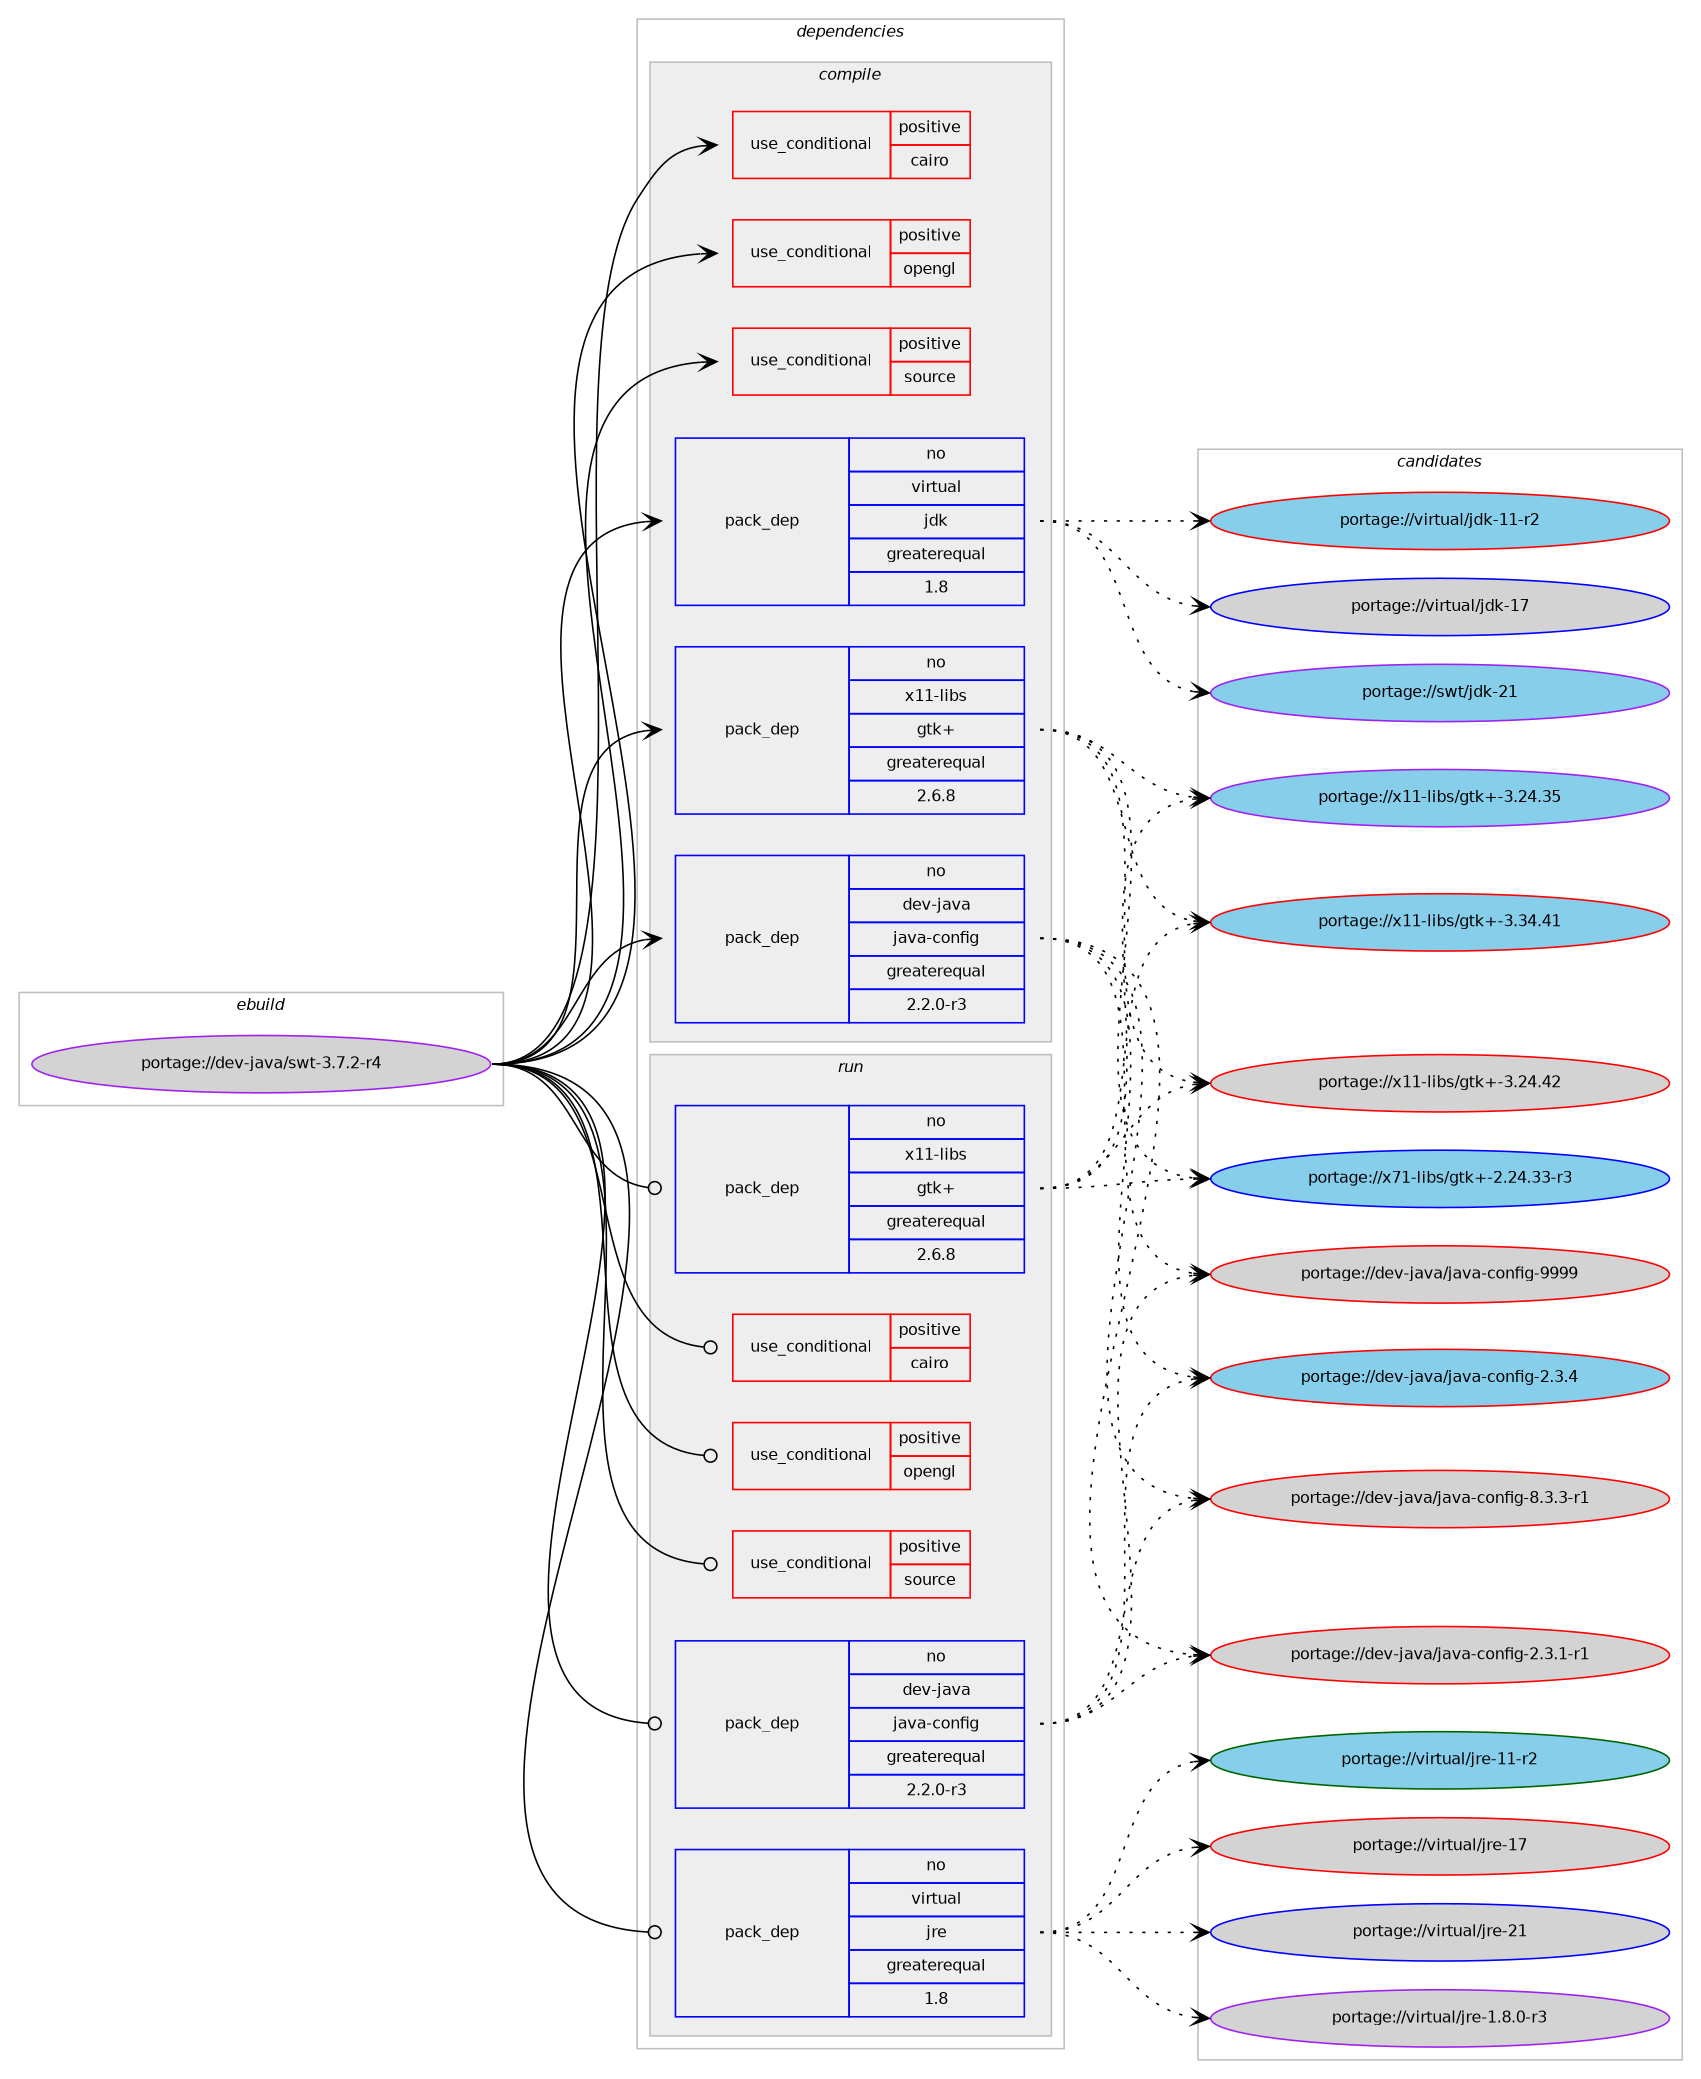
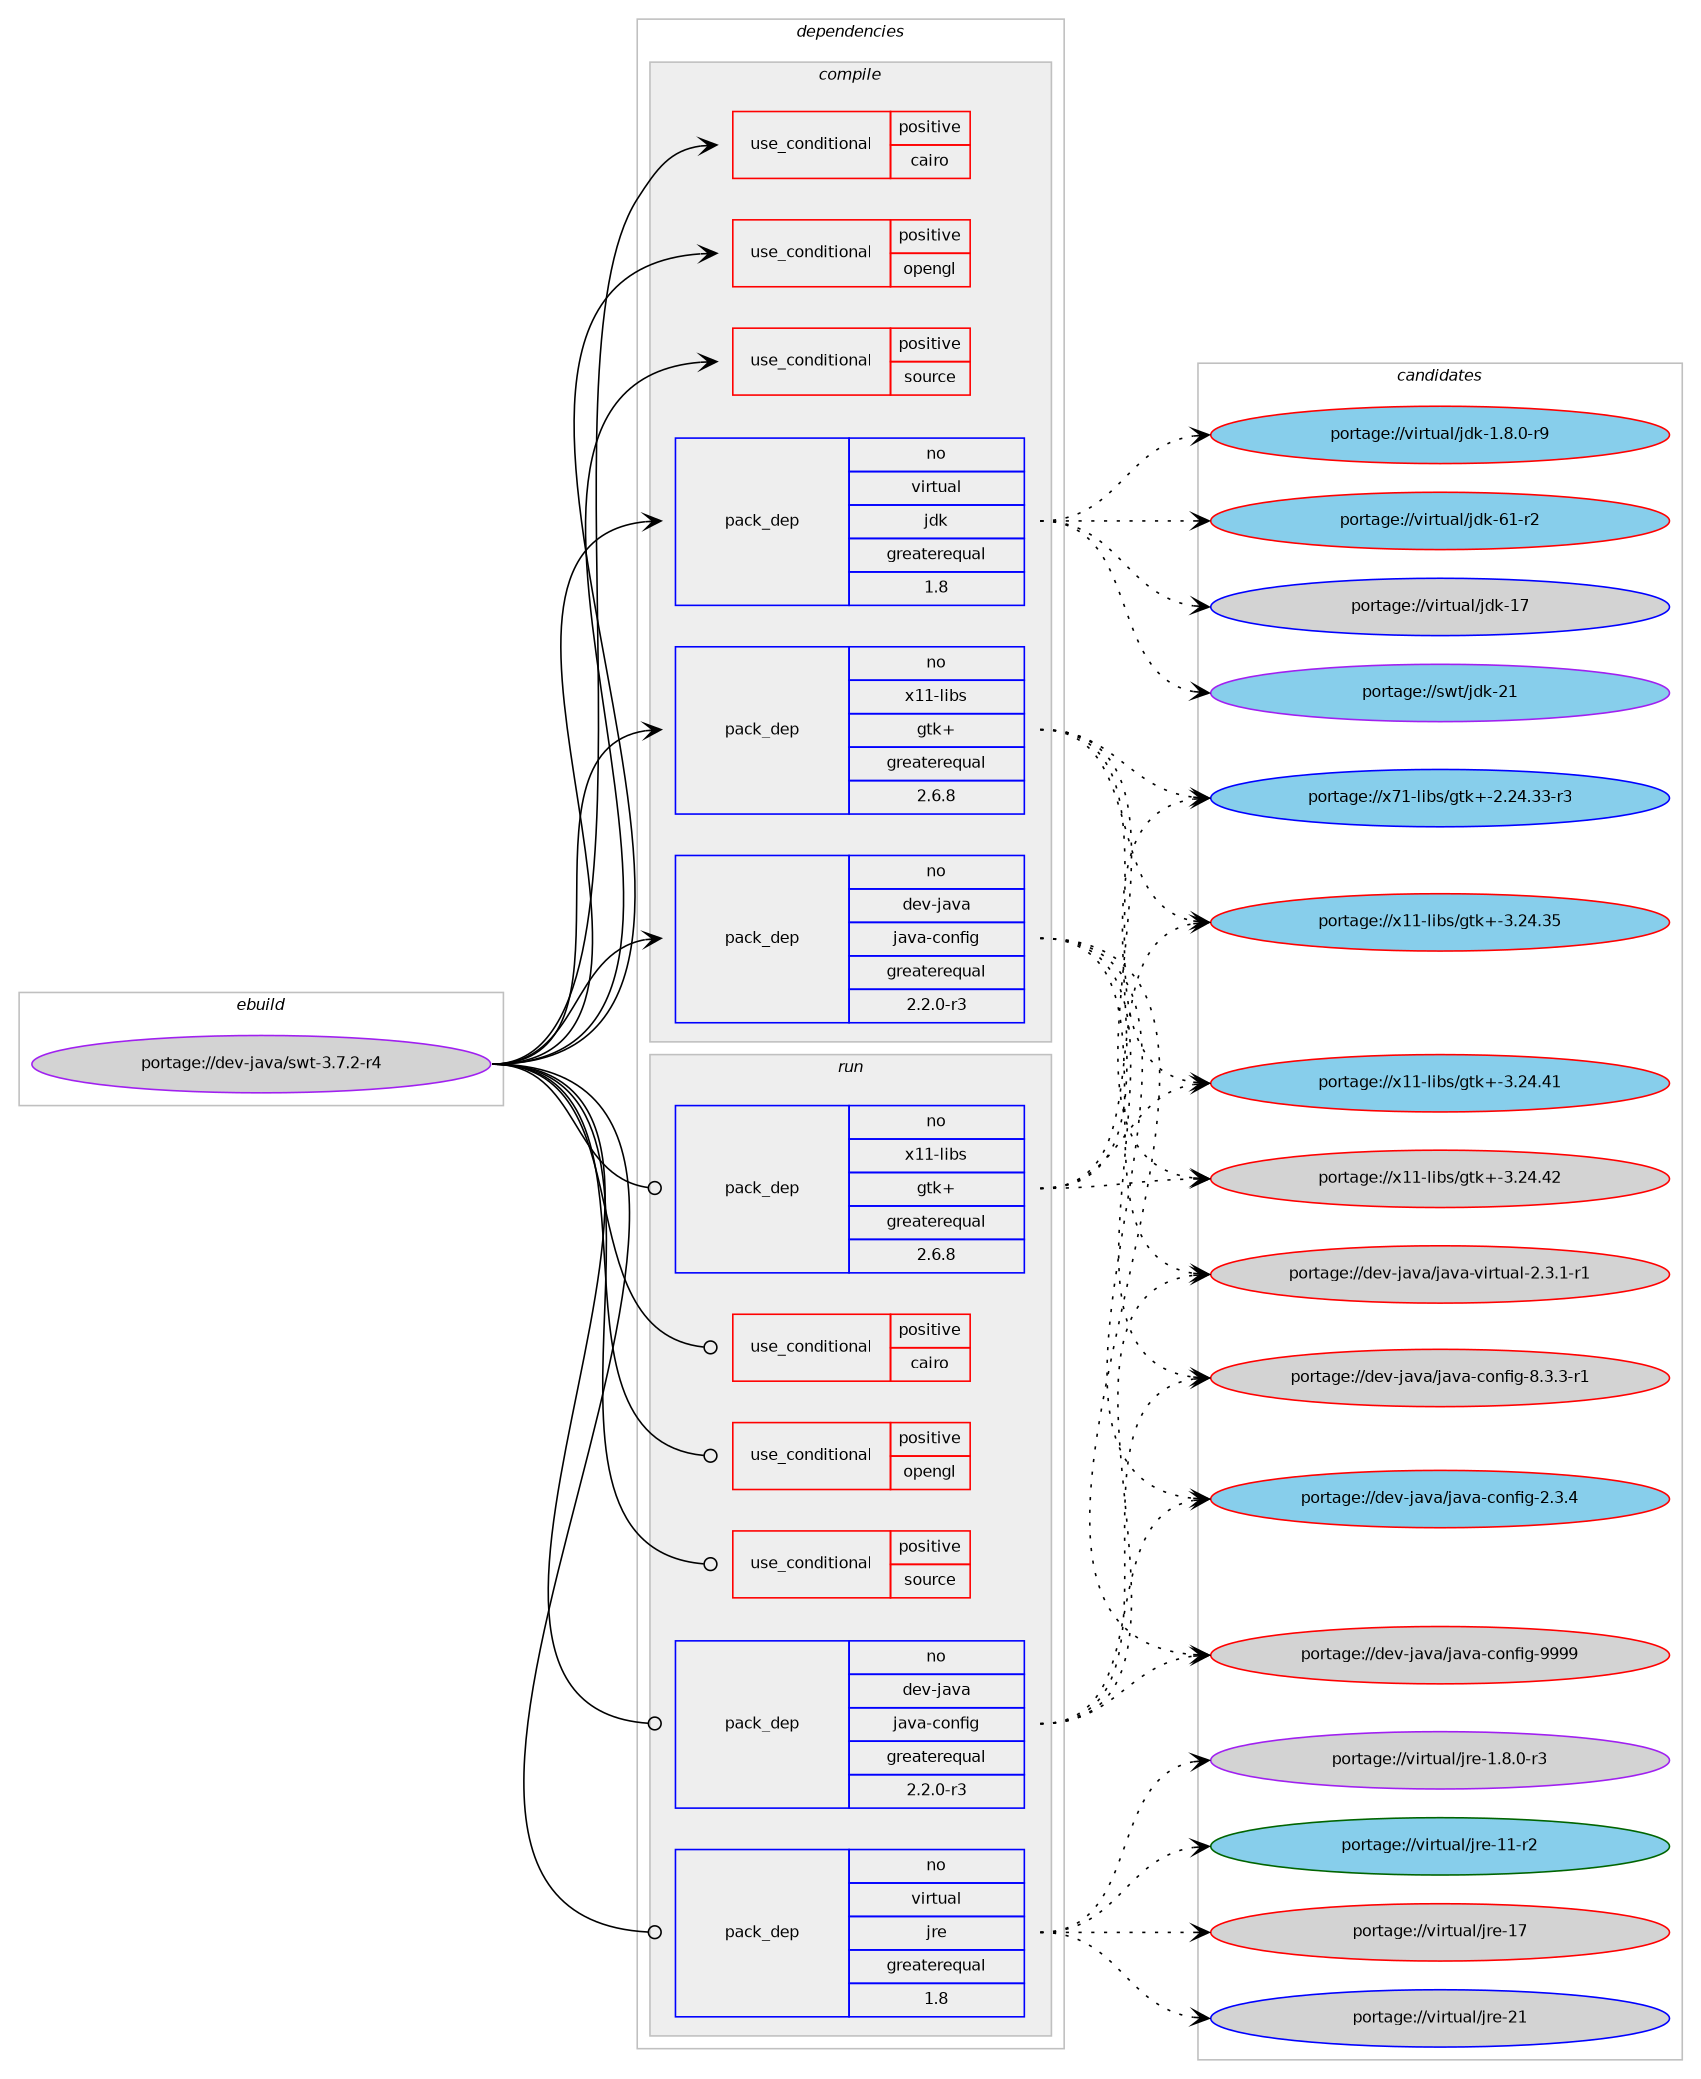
none -> (1440, 435)
(1440, 521) -> (1440, 521)
(1440, 798) -> (1440, 922)
(1440, 922) -> (1440, 1083)
(1440, 1655) -> (1440, 1274)
